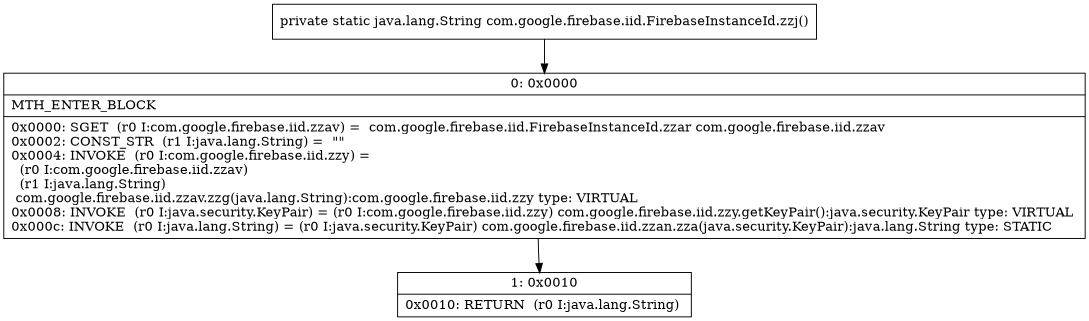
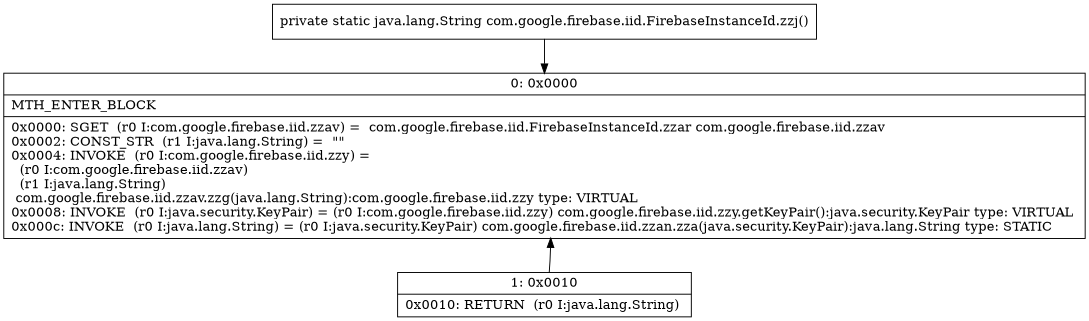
(539, 251) -> (550, 260)
